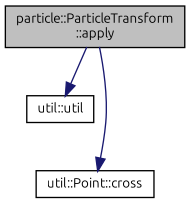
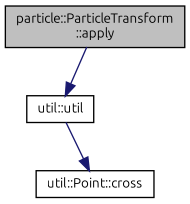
(106, 102) -> (75, 141)
